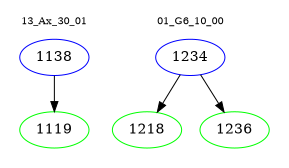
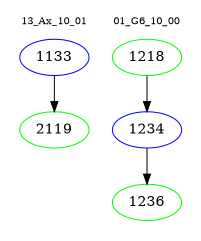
(54, 22) -> (54, 22)
(54, 57) -> (54, 57)
(171, 89) -> (147, 89)
(54, 130) -> (54, 130)
